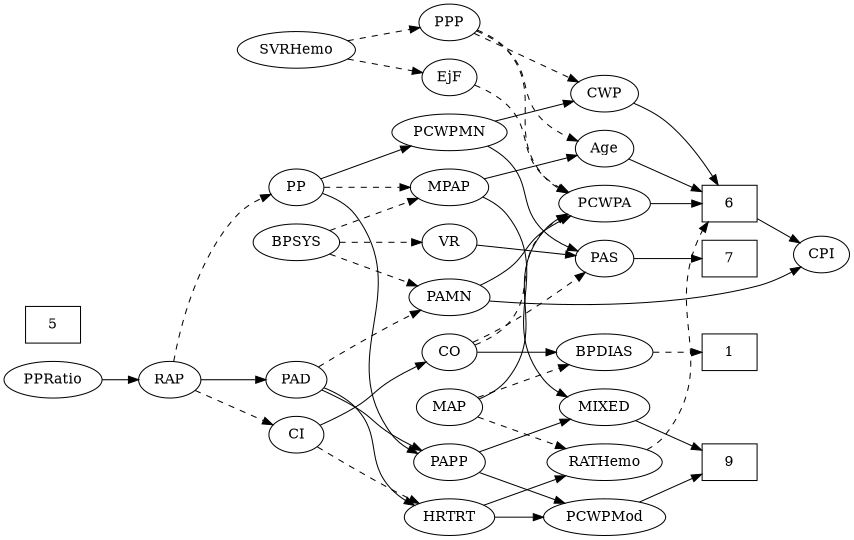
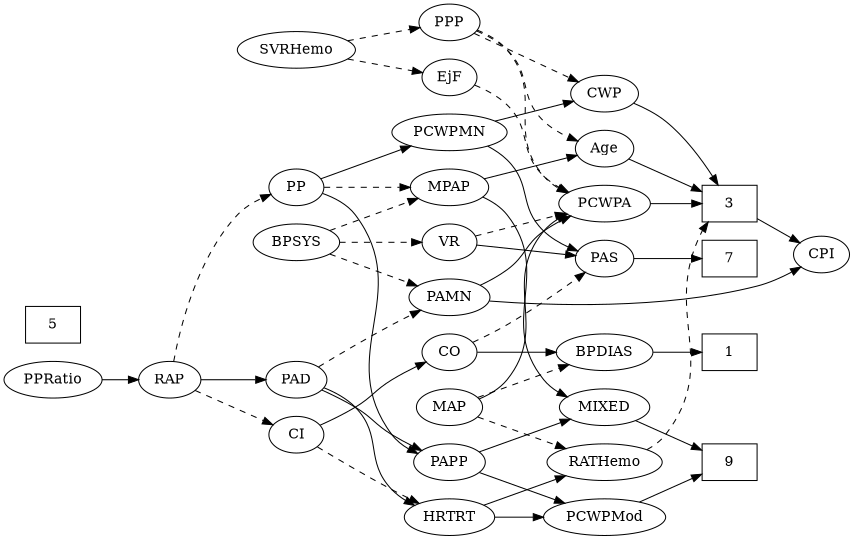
(730, 204) -> (730, 204)
(517, 310) -> (522, 224)
(672, 352) -> (672, 352)
